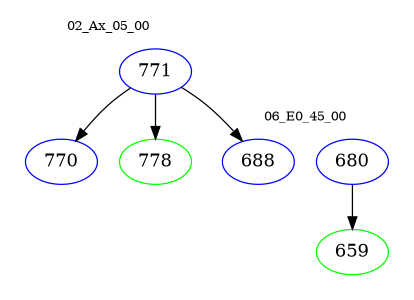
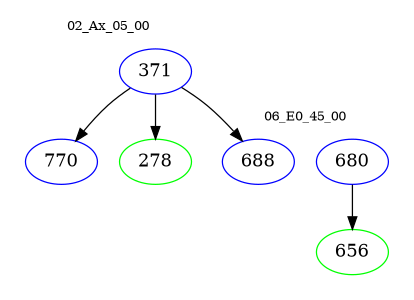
(156, 71) -> (156, 71)
(156, 162) -> (156, 162)
(352, 252) -> (352, 252)
